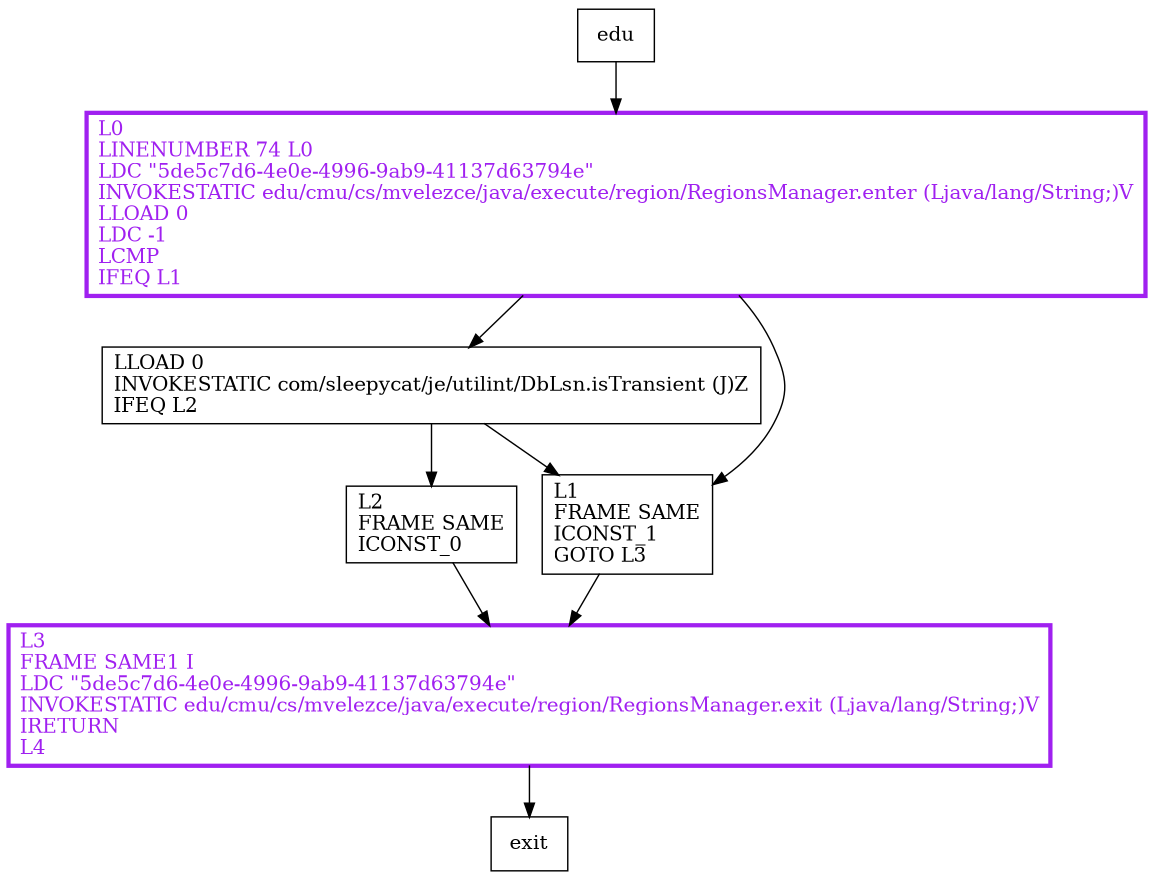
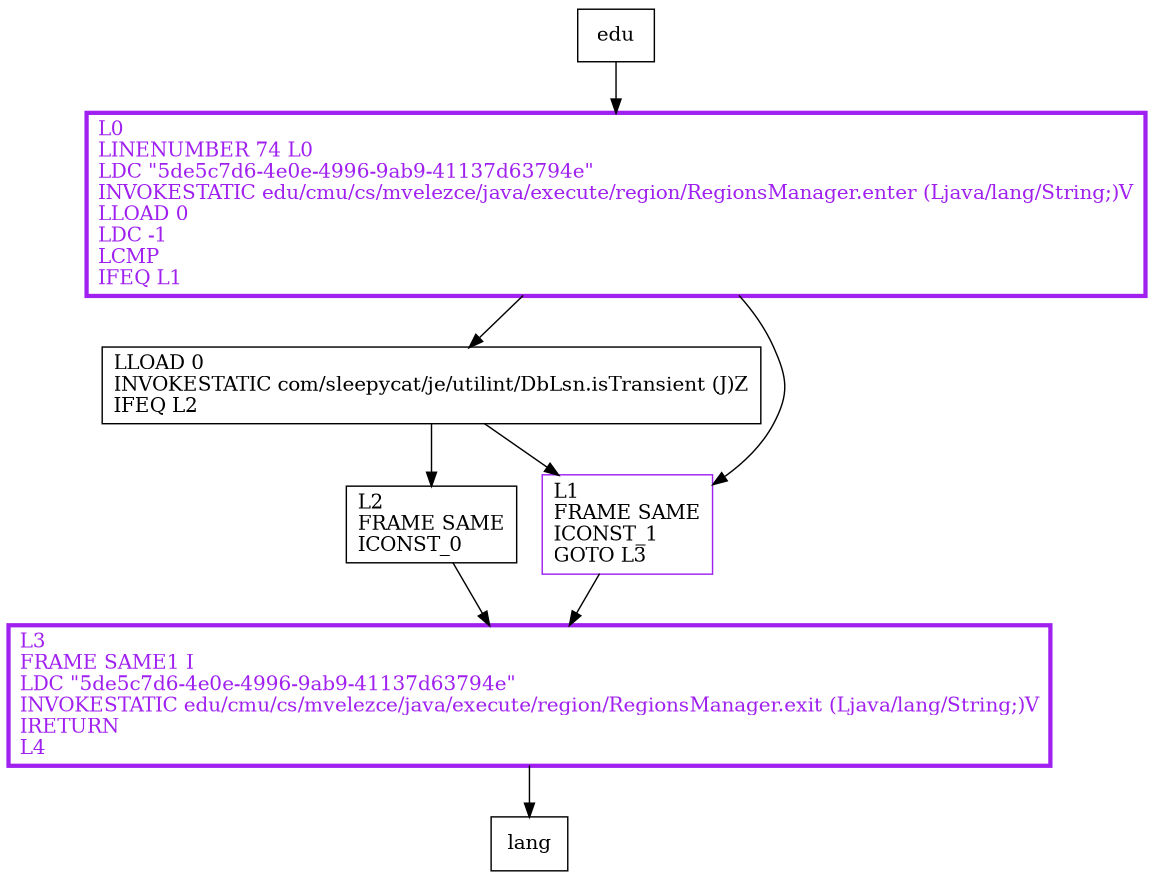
(627, 524) -> (627, 524)
(529, 844) -> (529, 844)
